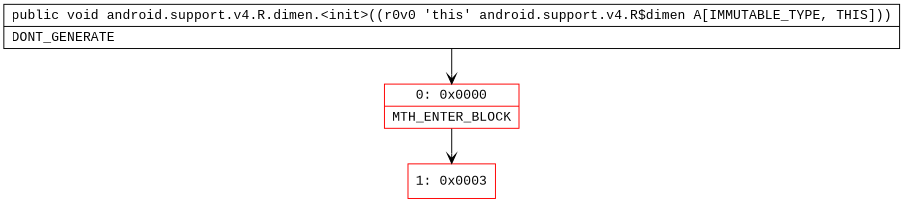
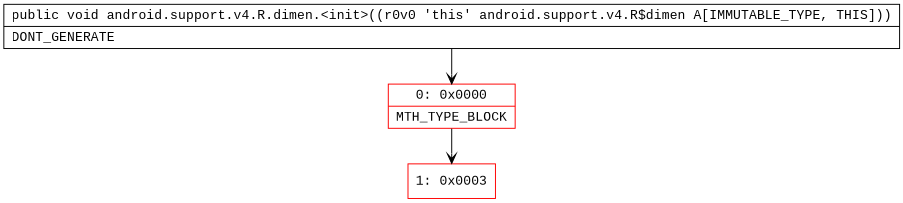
(452, 117) -> (452, 117)
